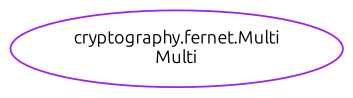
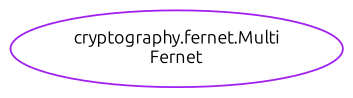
(177, 49) -> (177, 49)
